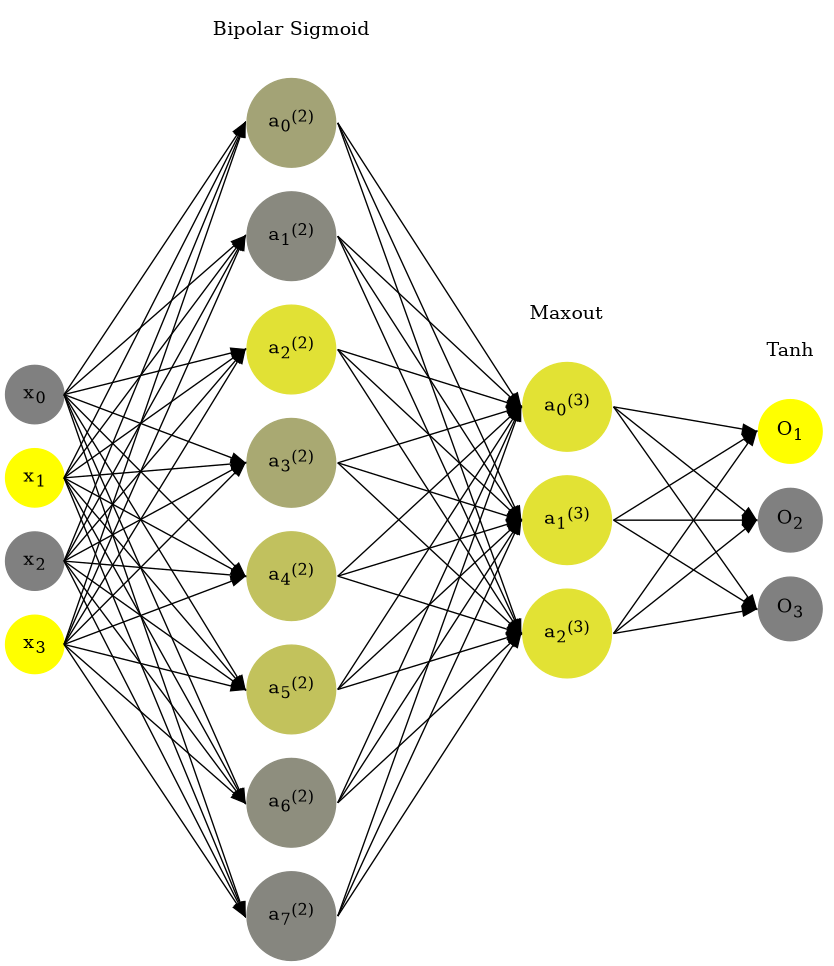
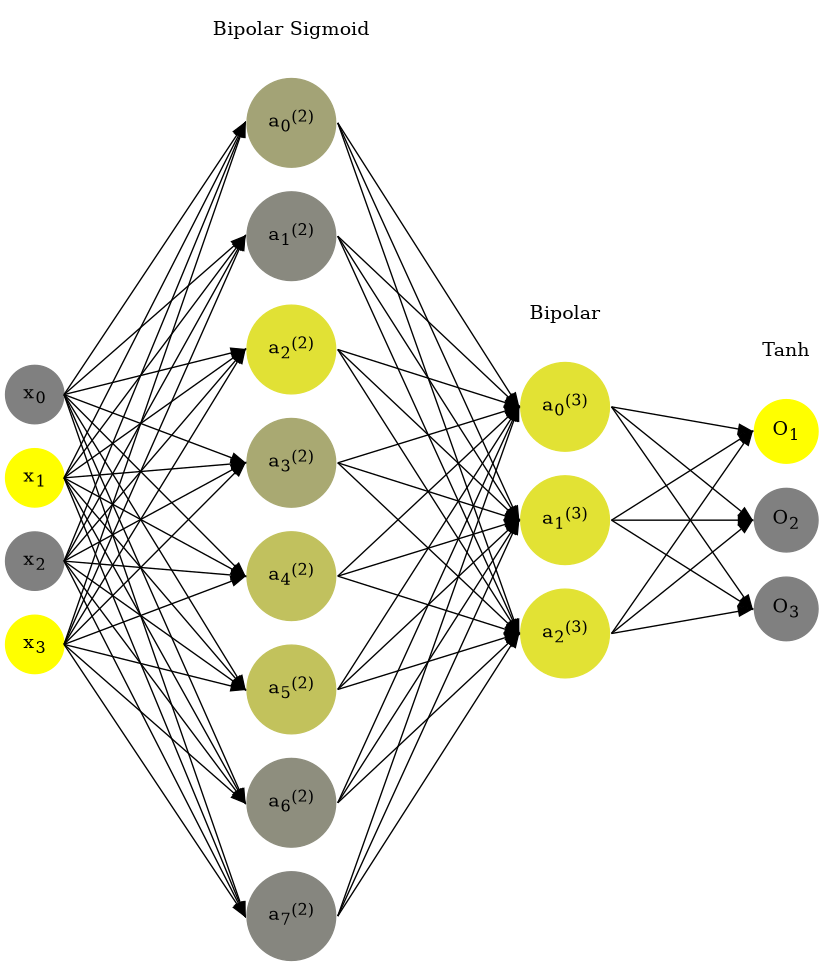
(567, 314) -> (565, 314)
